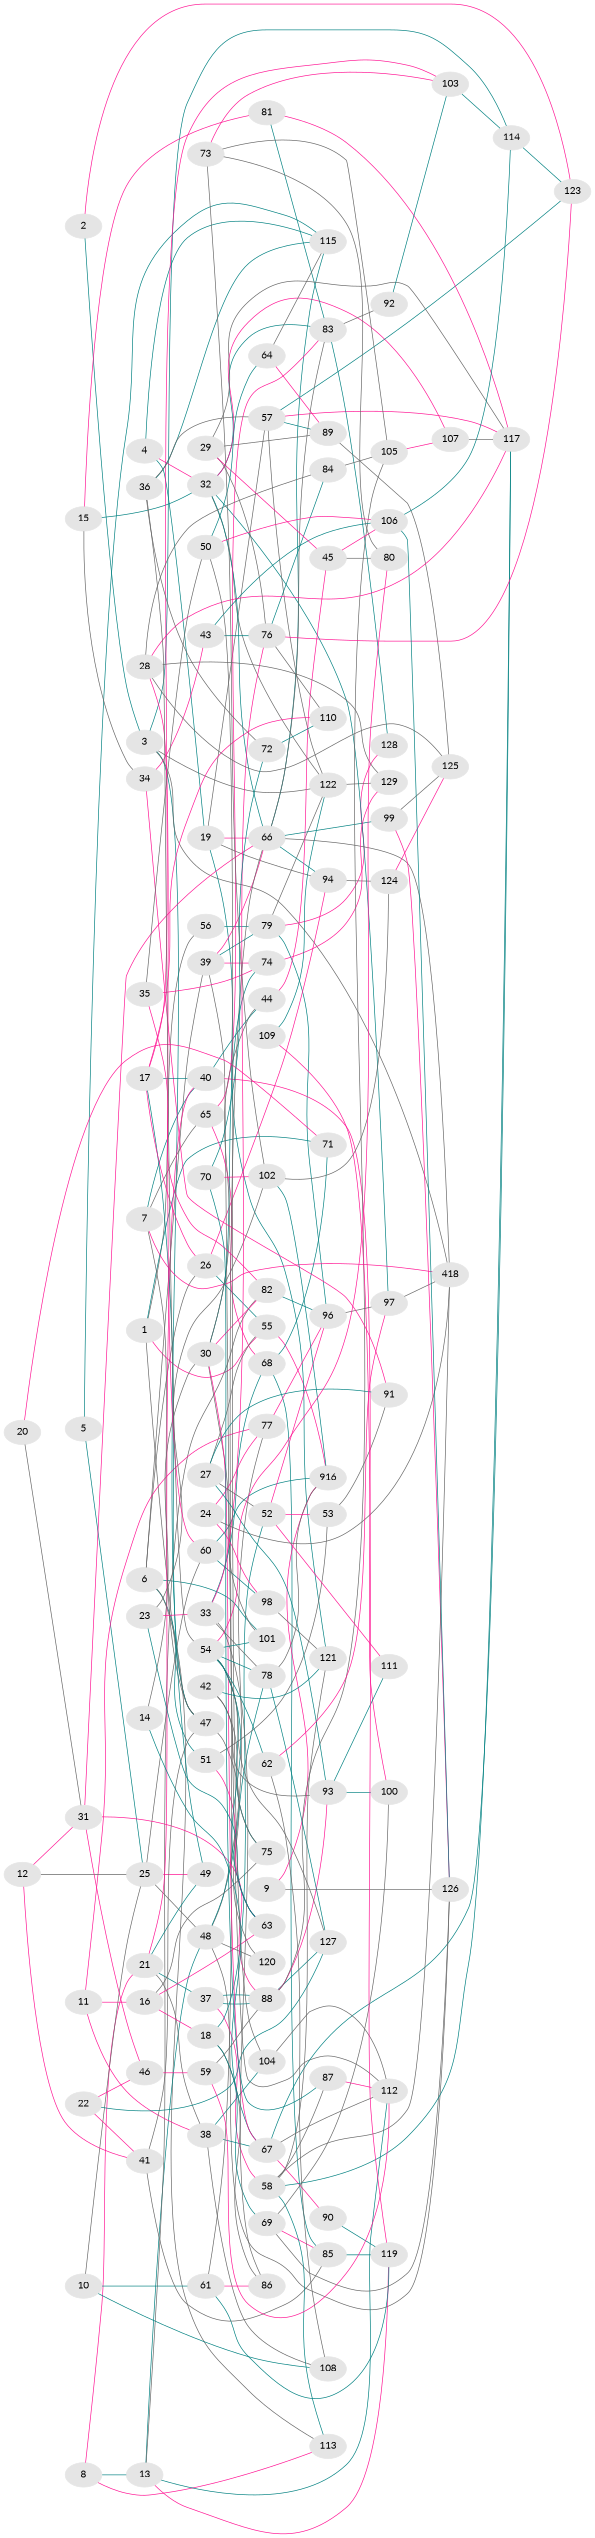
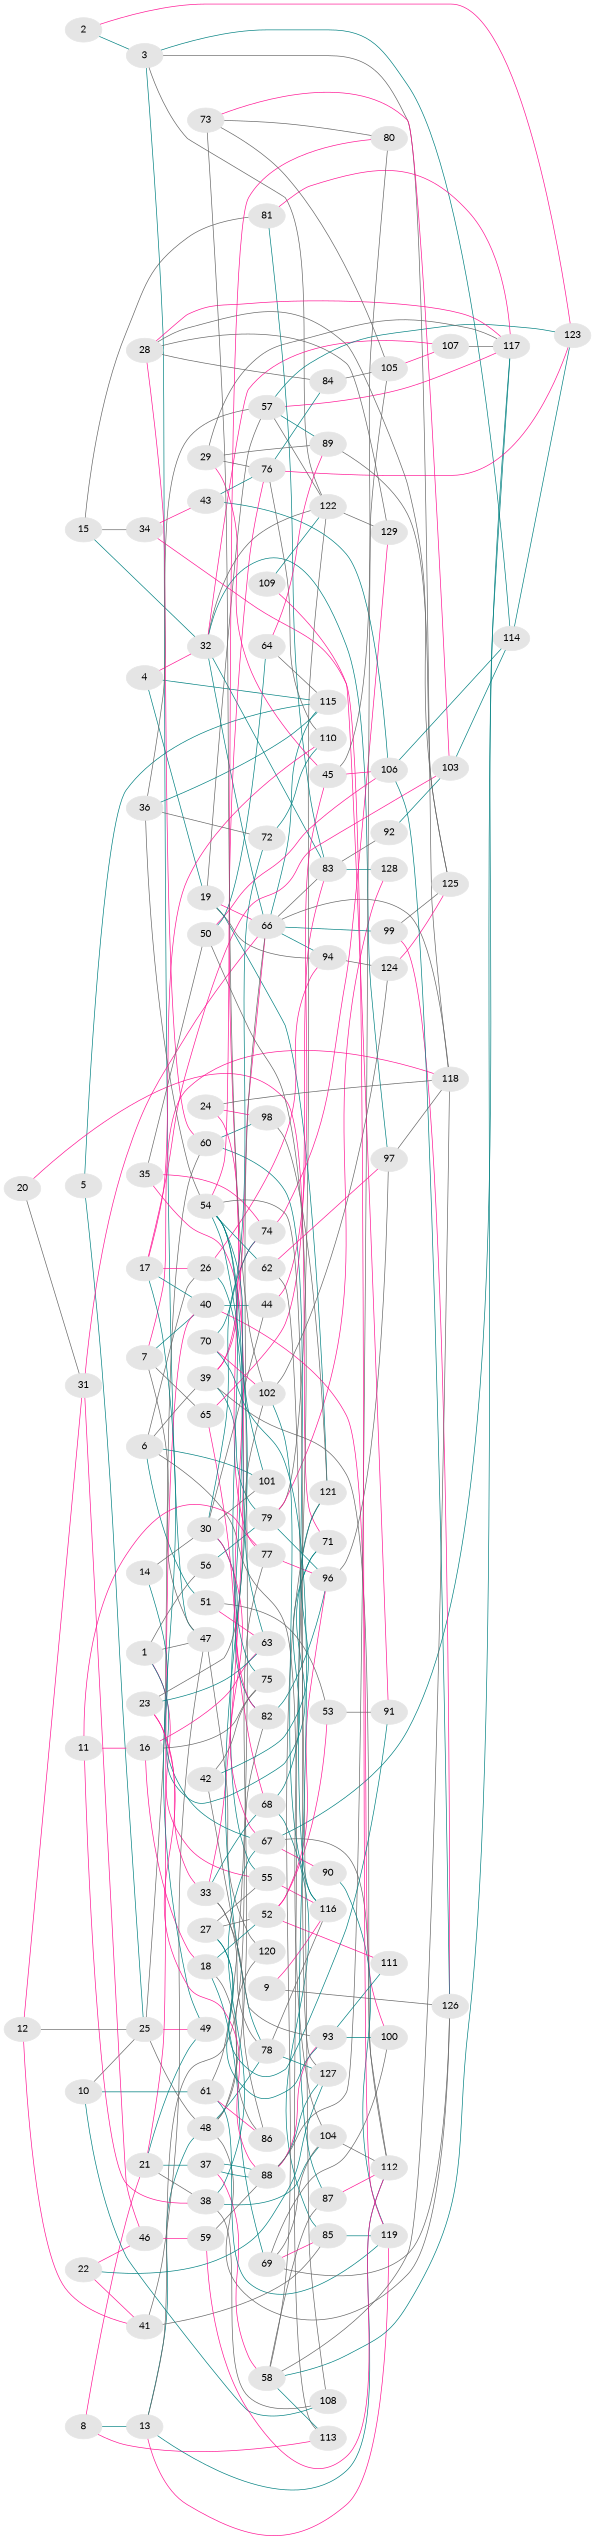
(104, 272) -> (124, 337)
(450, 1275) -> (450, 1079)
(236, 1322) -> (236, 1623)
(328, 1478) -> (328, 1910)
(213, 1846) -> (173, 1953)
none -> (297, 2201)
